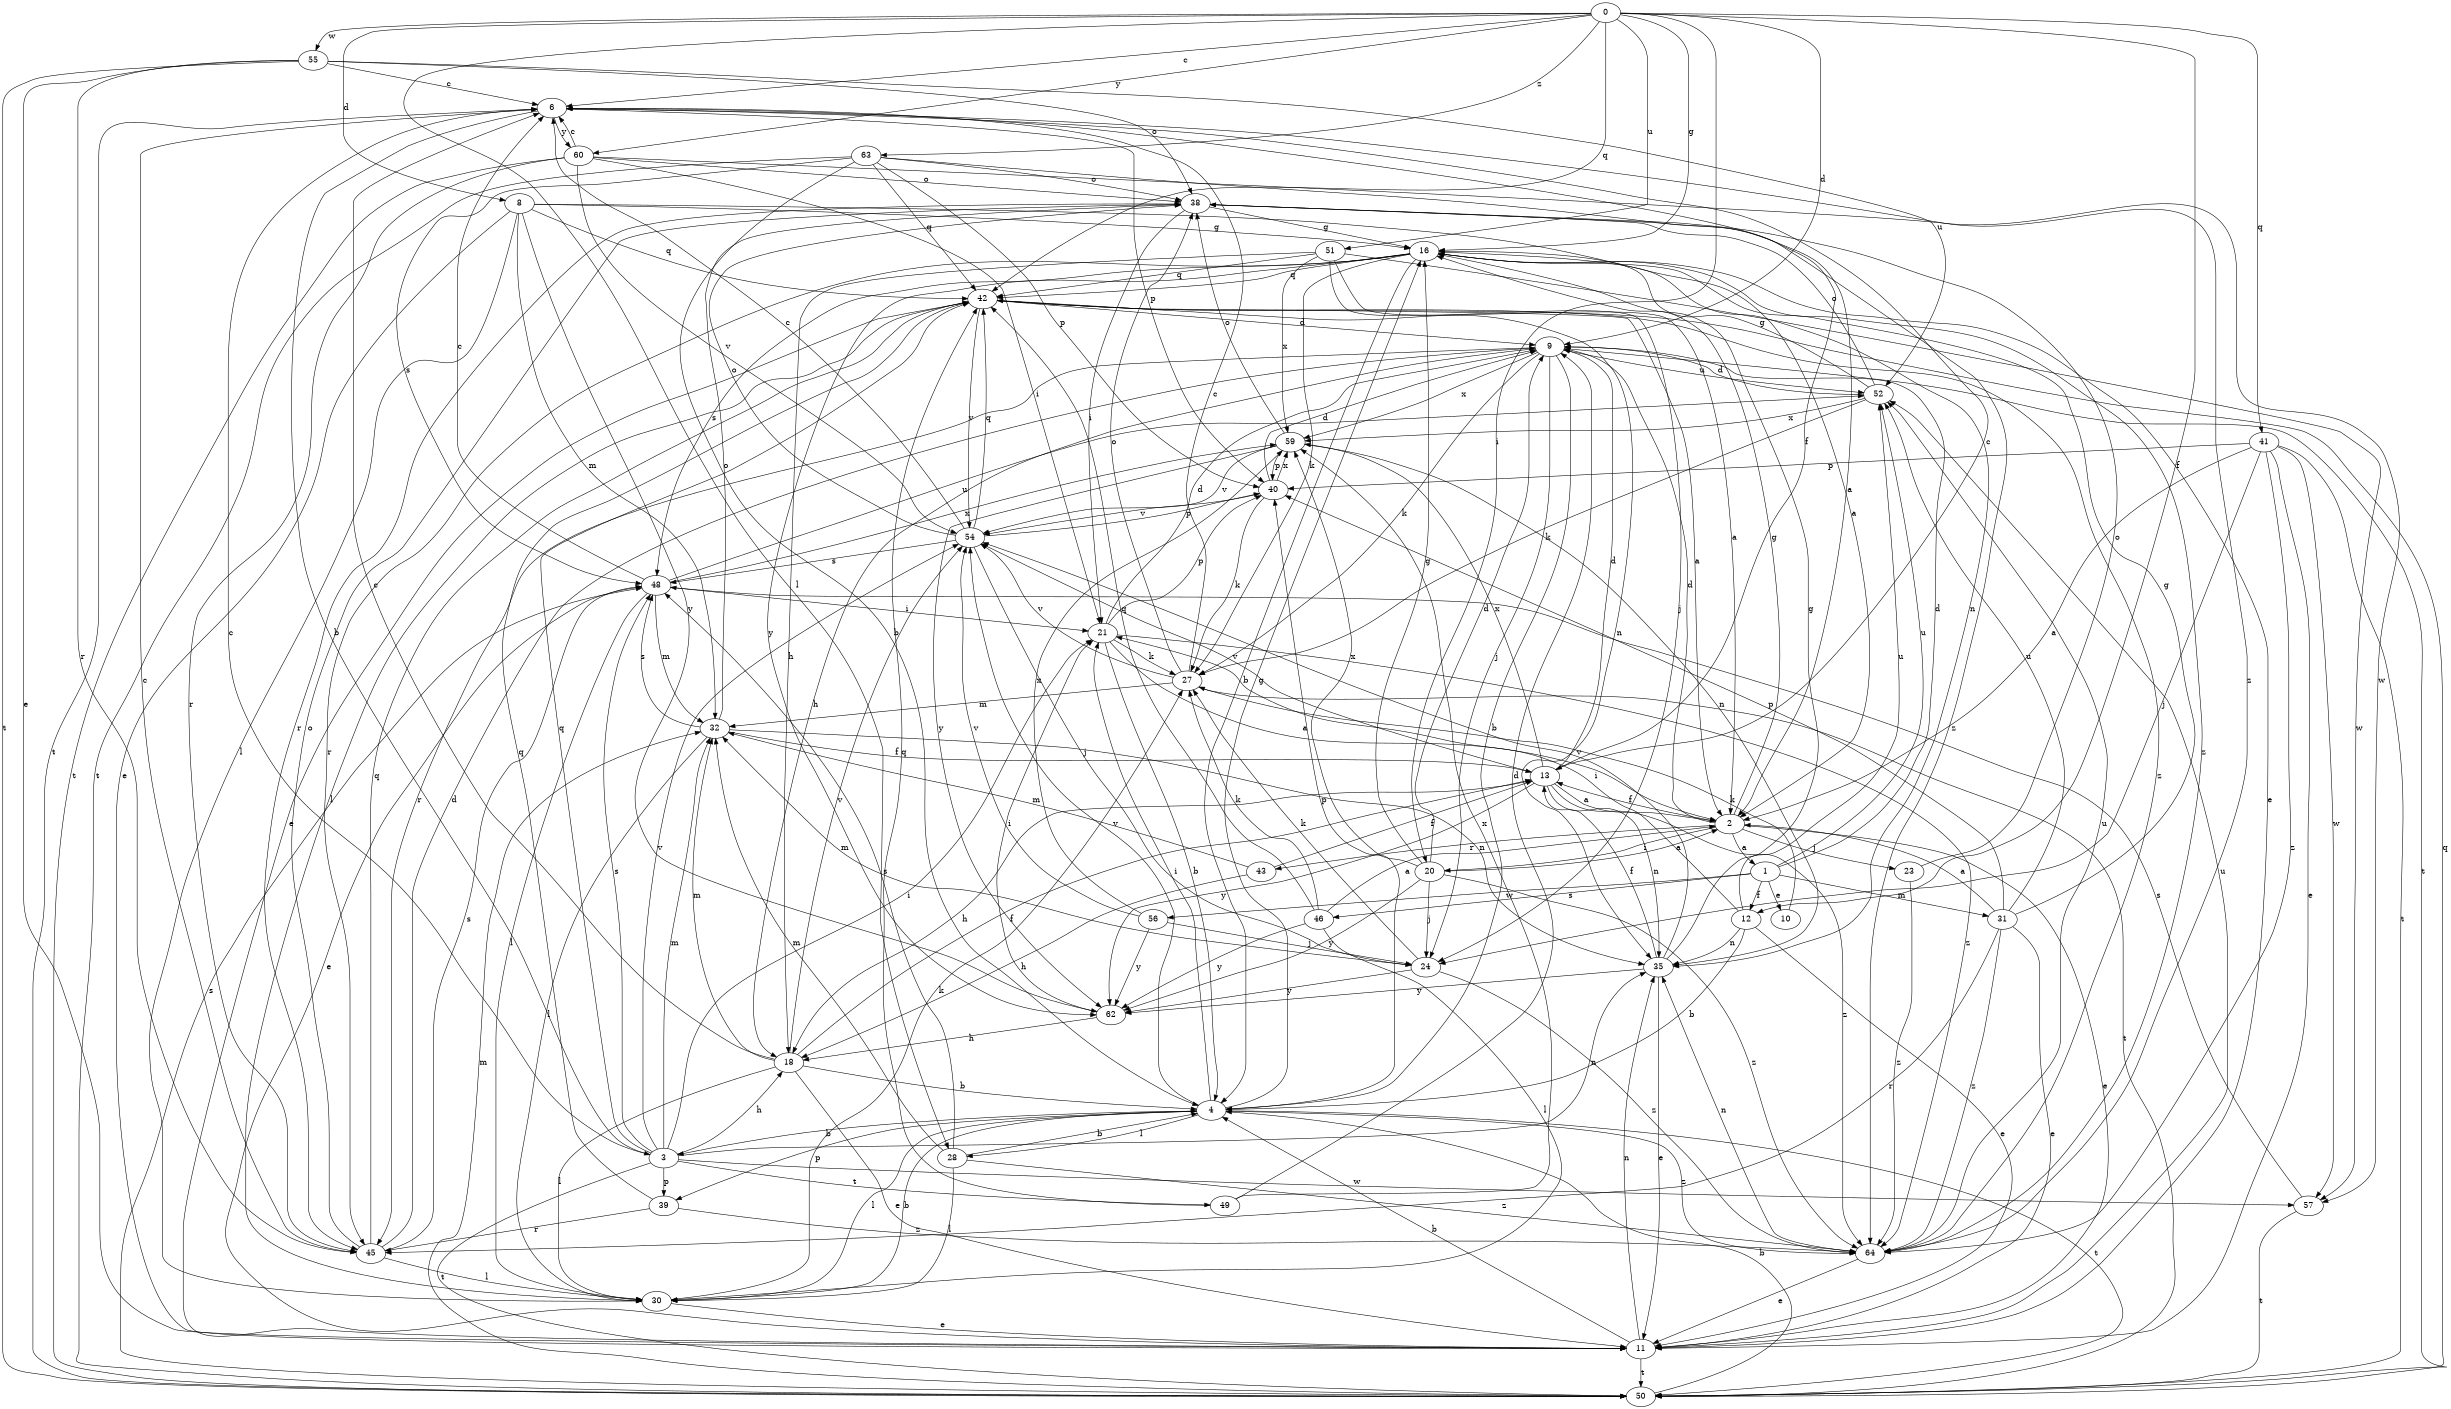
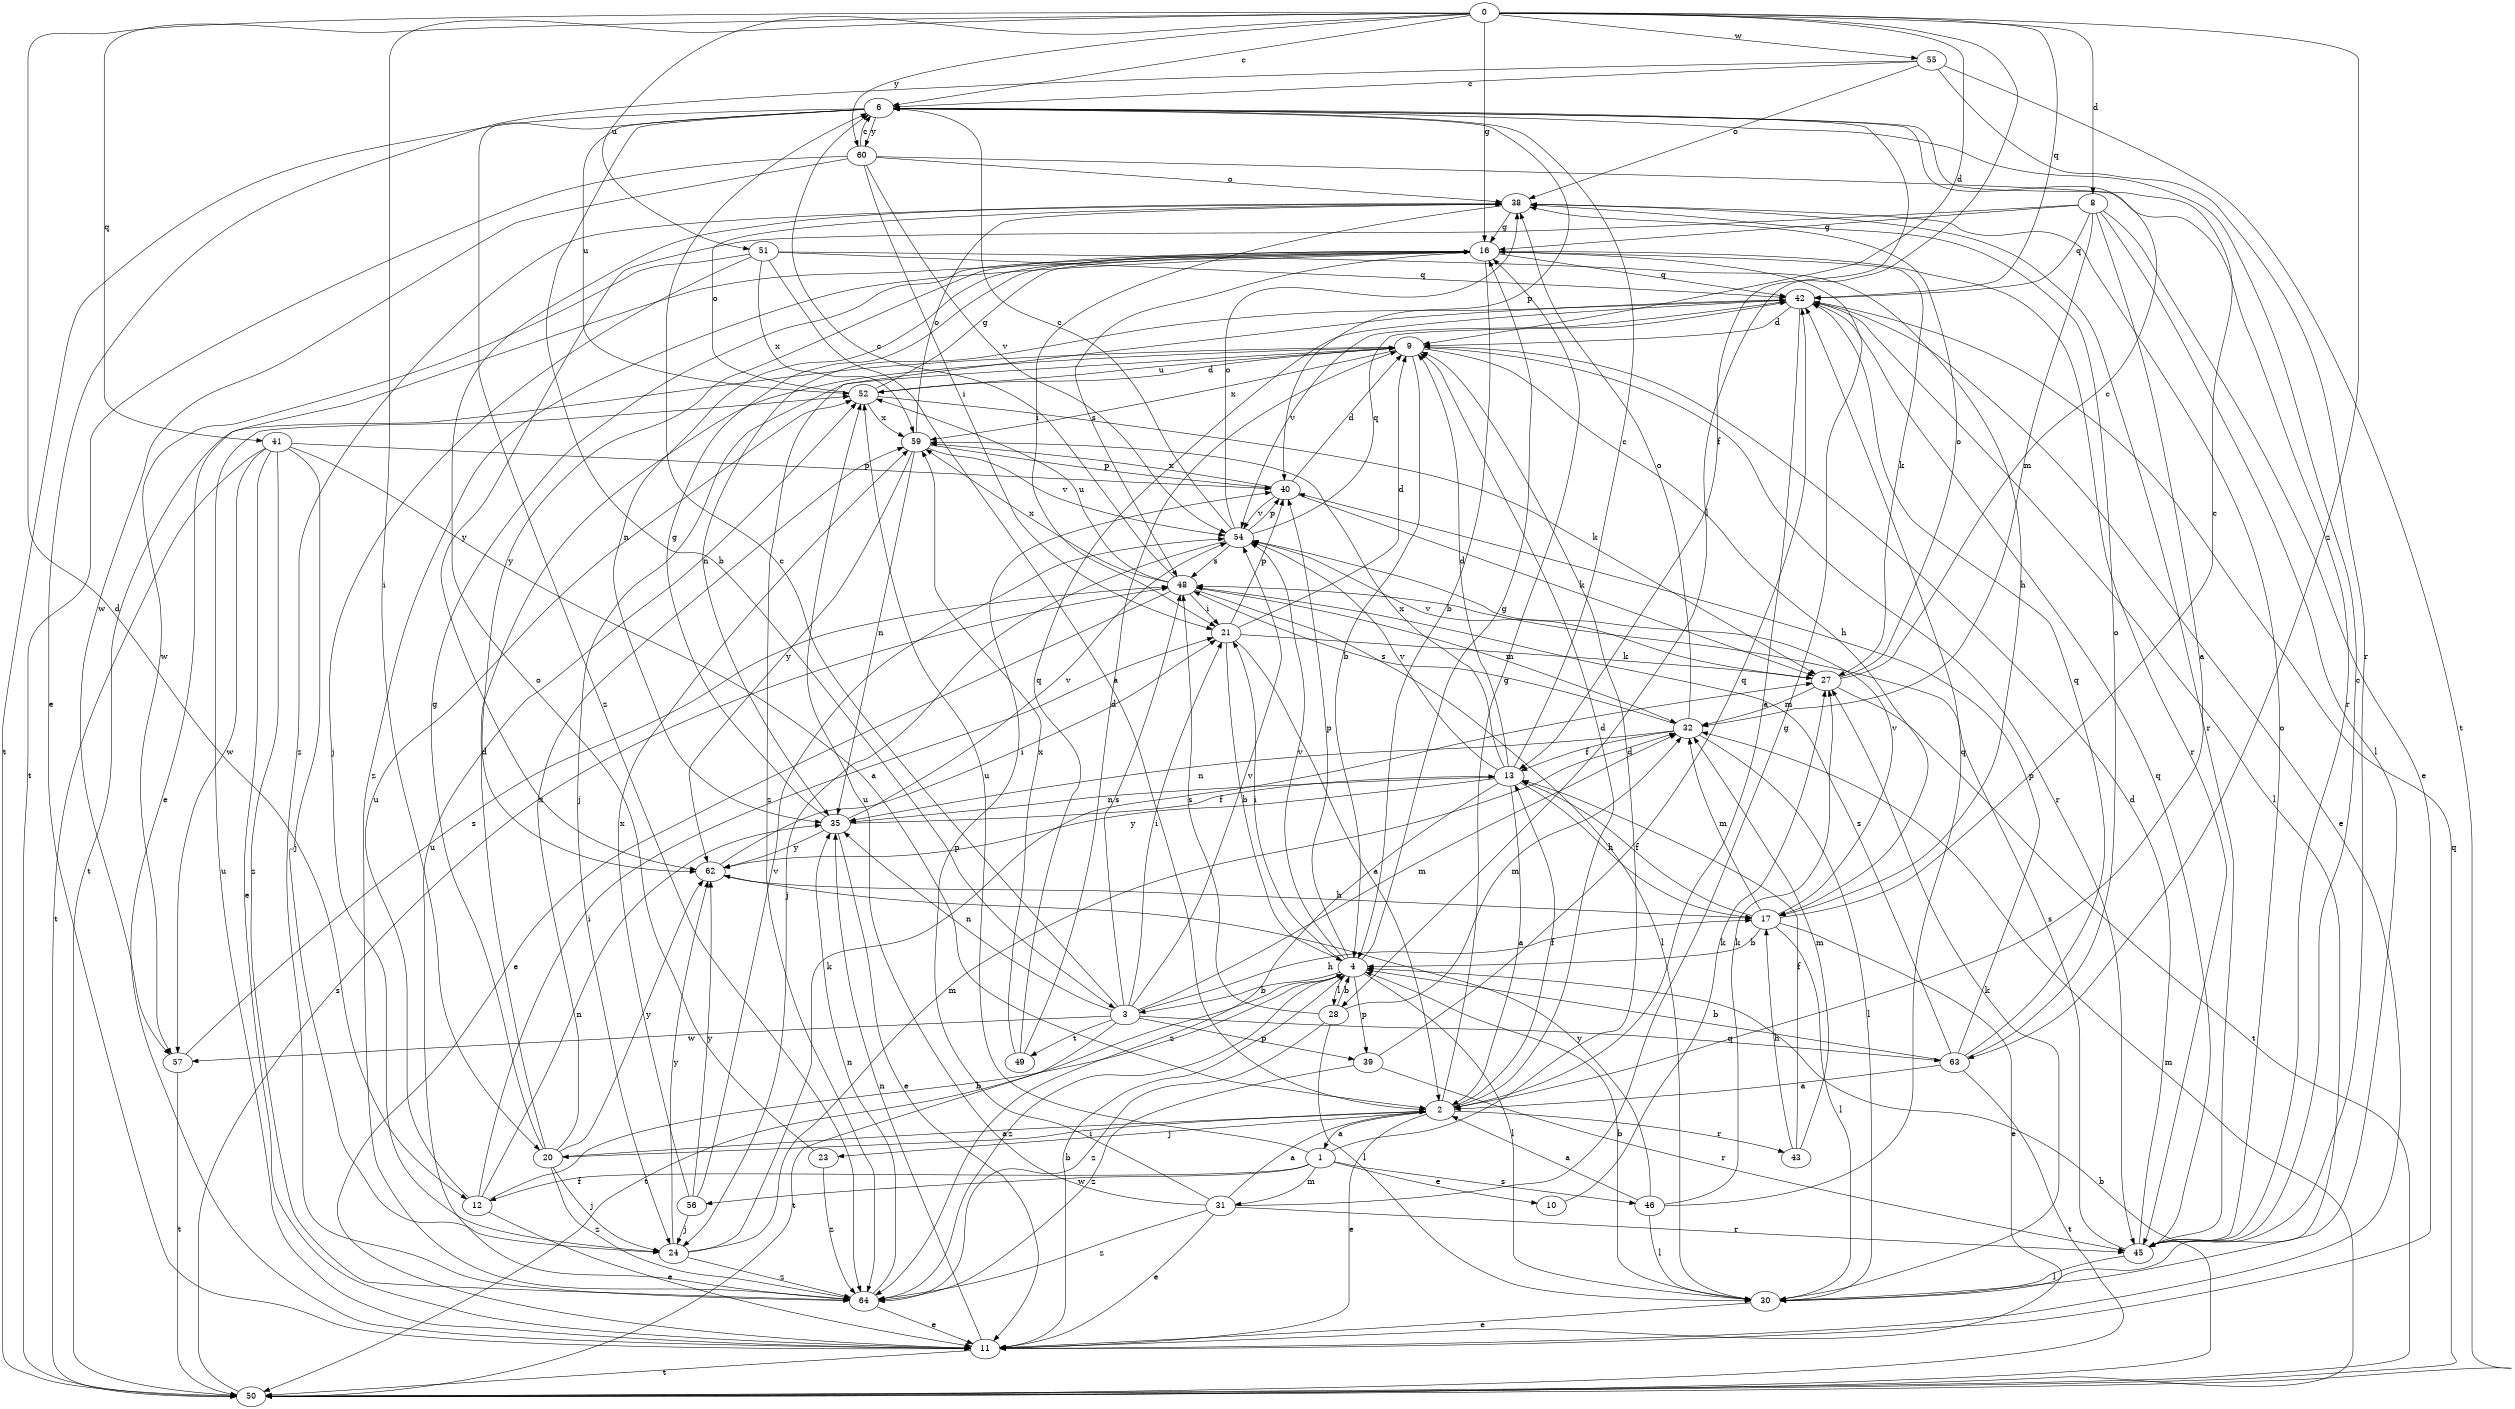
(1224, 100) -> (583, 235)
(2178, 466) -> (117, 609)
(1386, 529) -> none
(545, 617) -> (1538, 1031)
(1751, 745) -> none
(789, 1063) -> (1766, 919)
